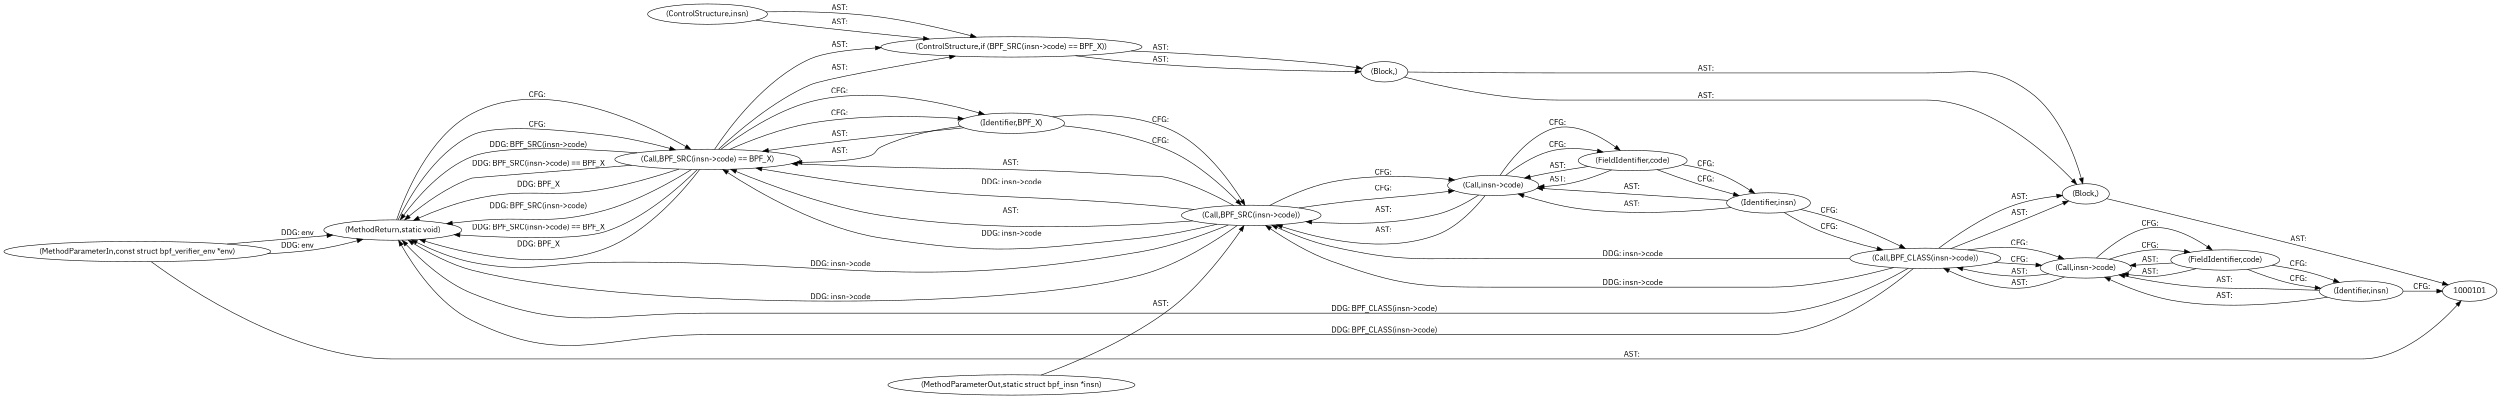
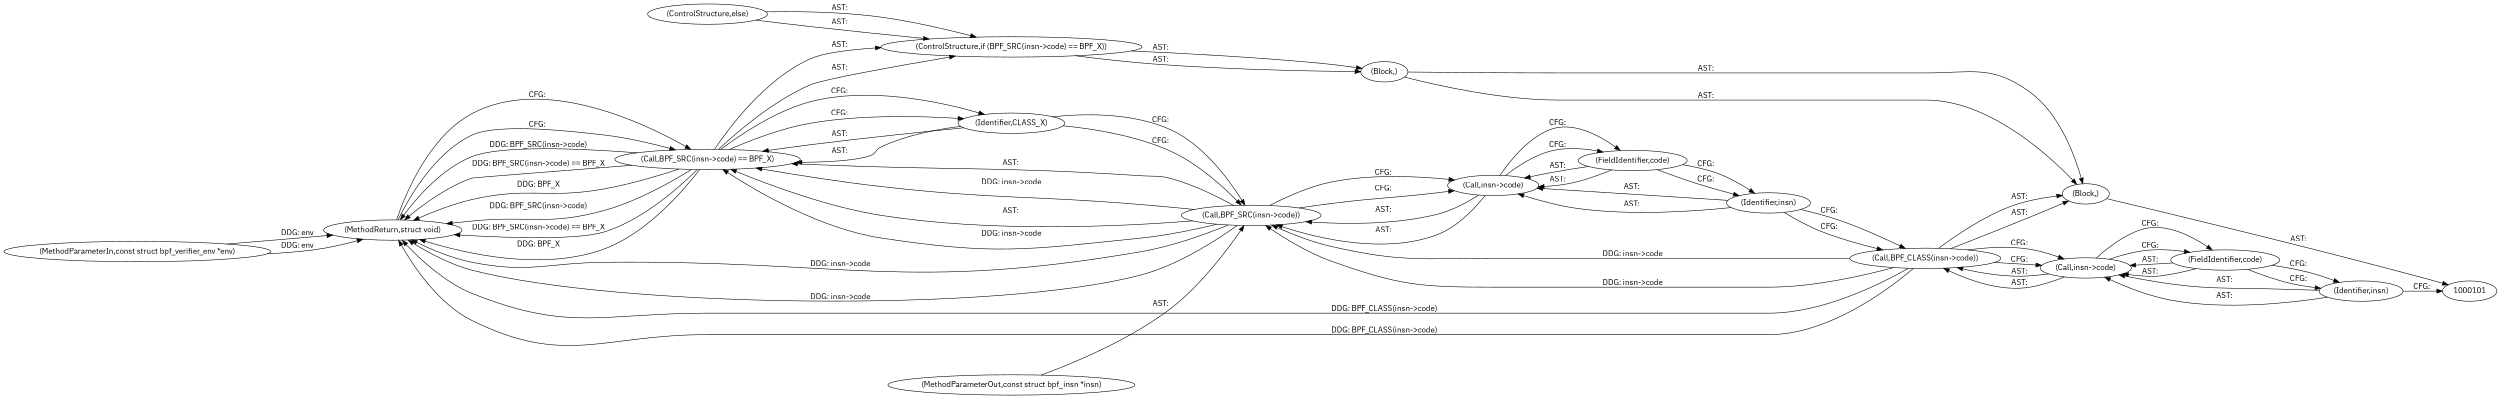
(708, 14) -> (708, 14)
(1011, 123) -> (1011, 123)
(393, 230) -> (393, 230)
(1302, 359) -> none
(1011, 385) -> (1011, 385)
